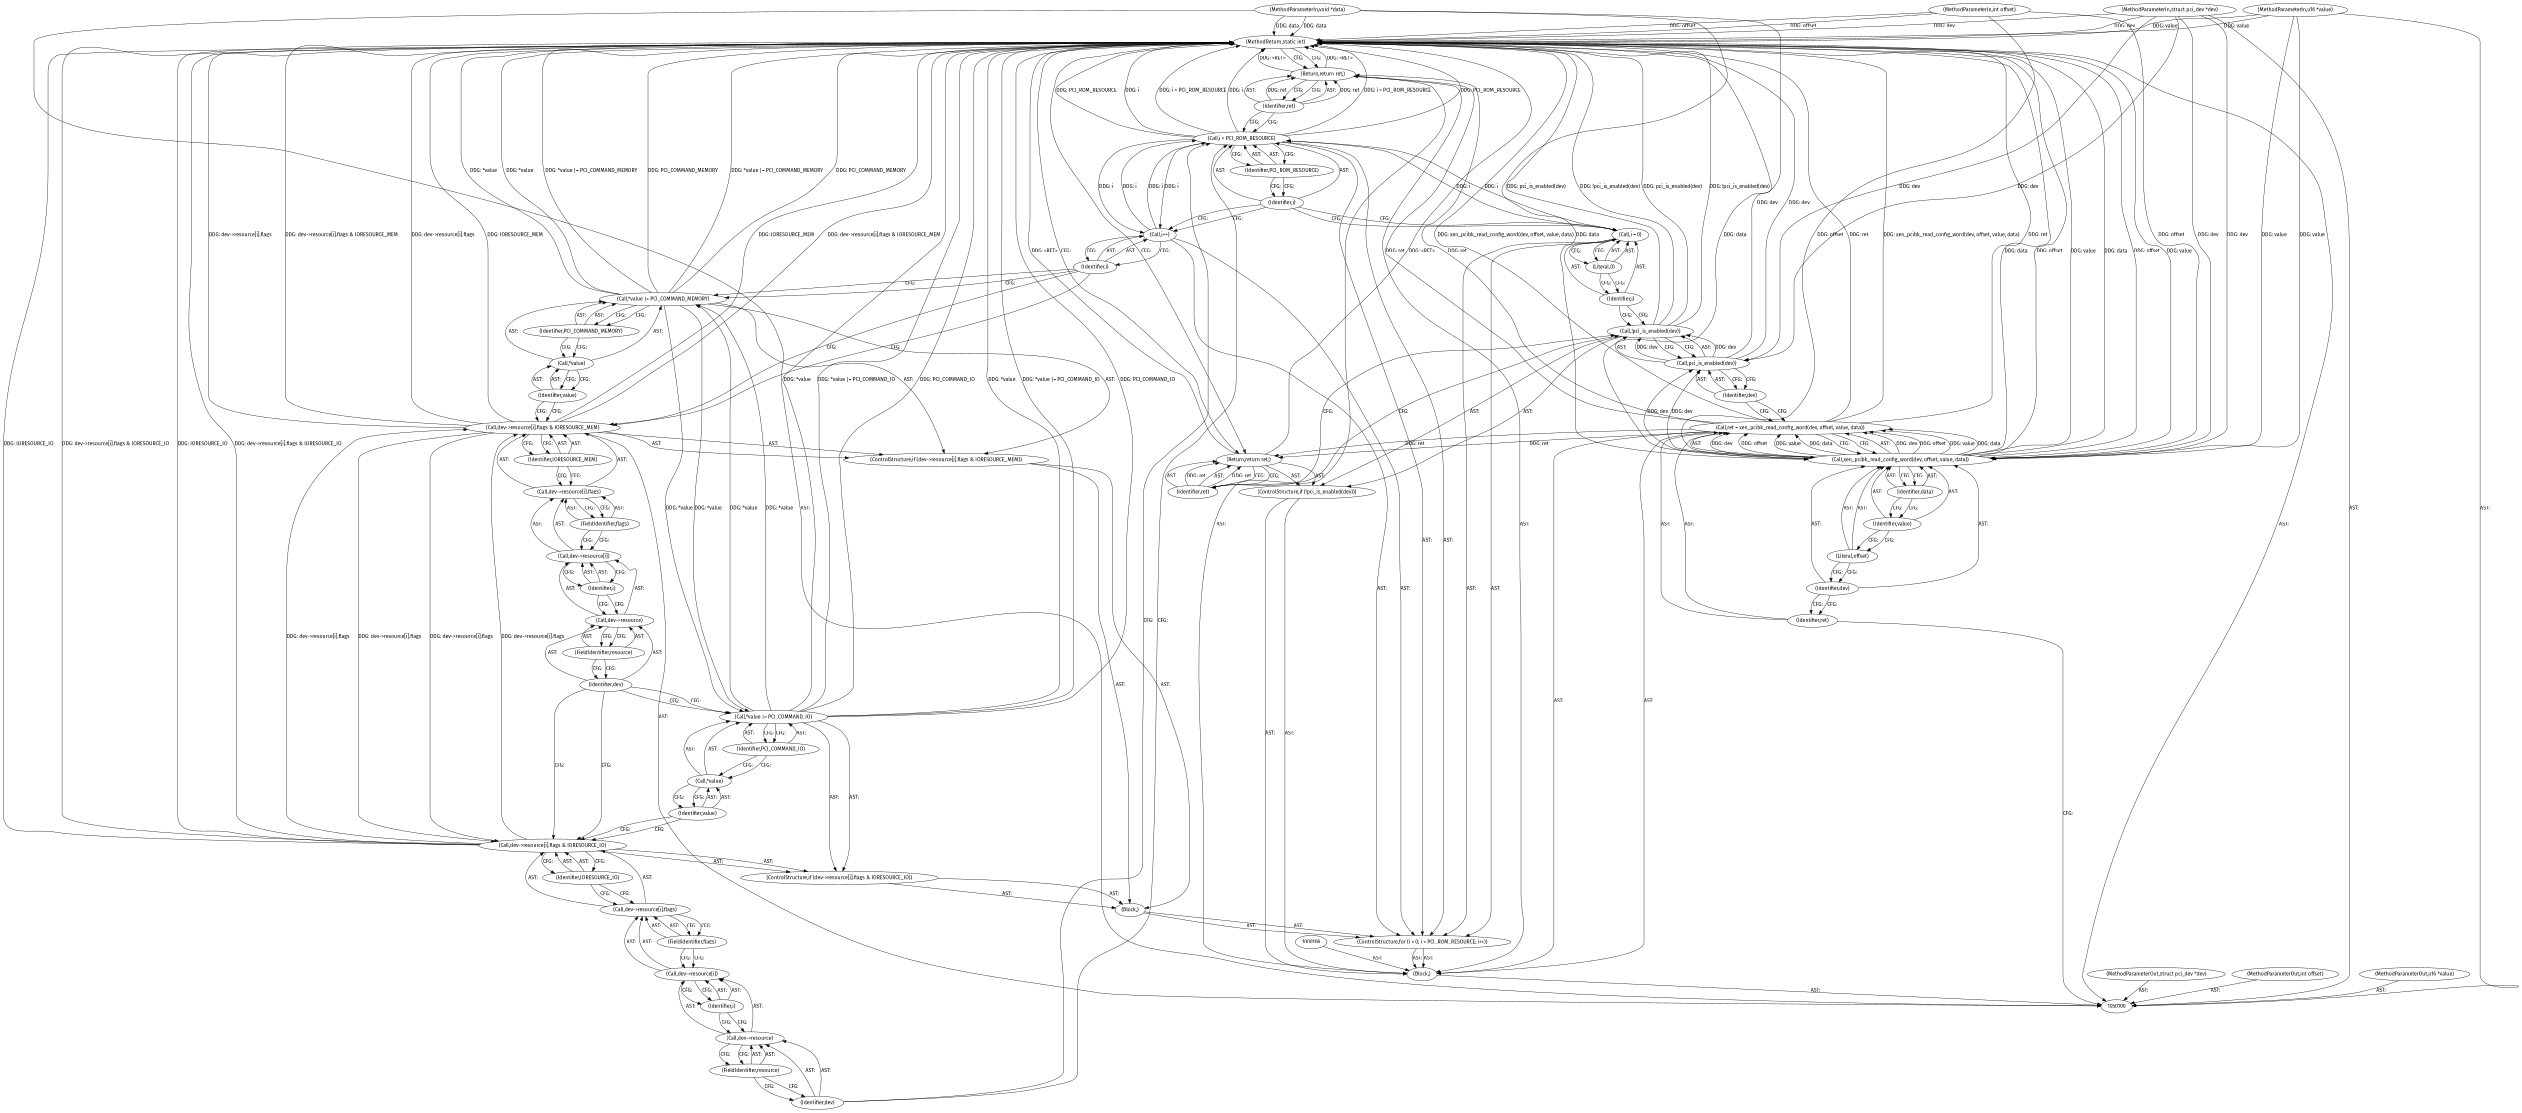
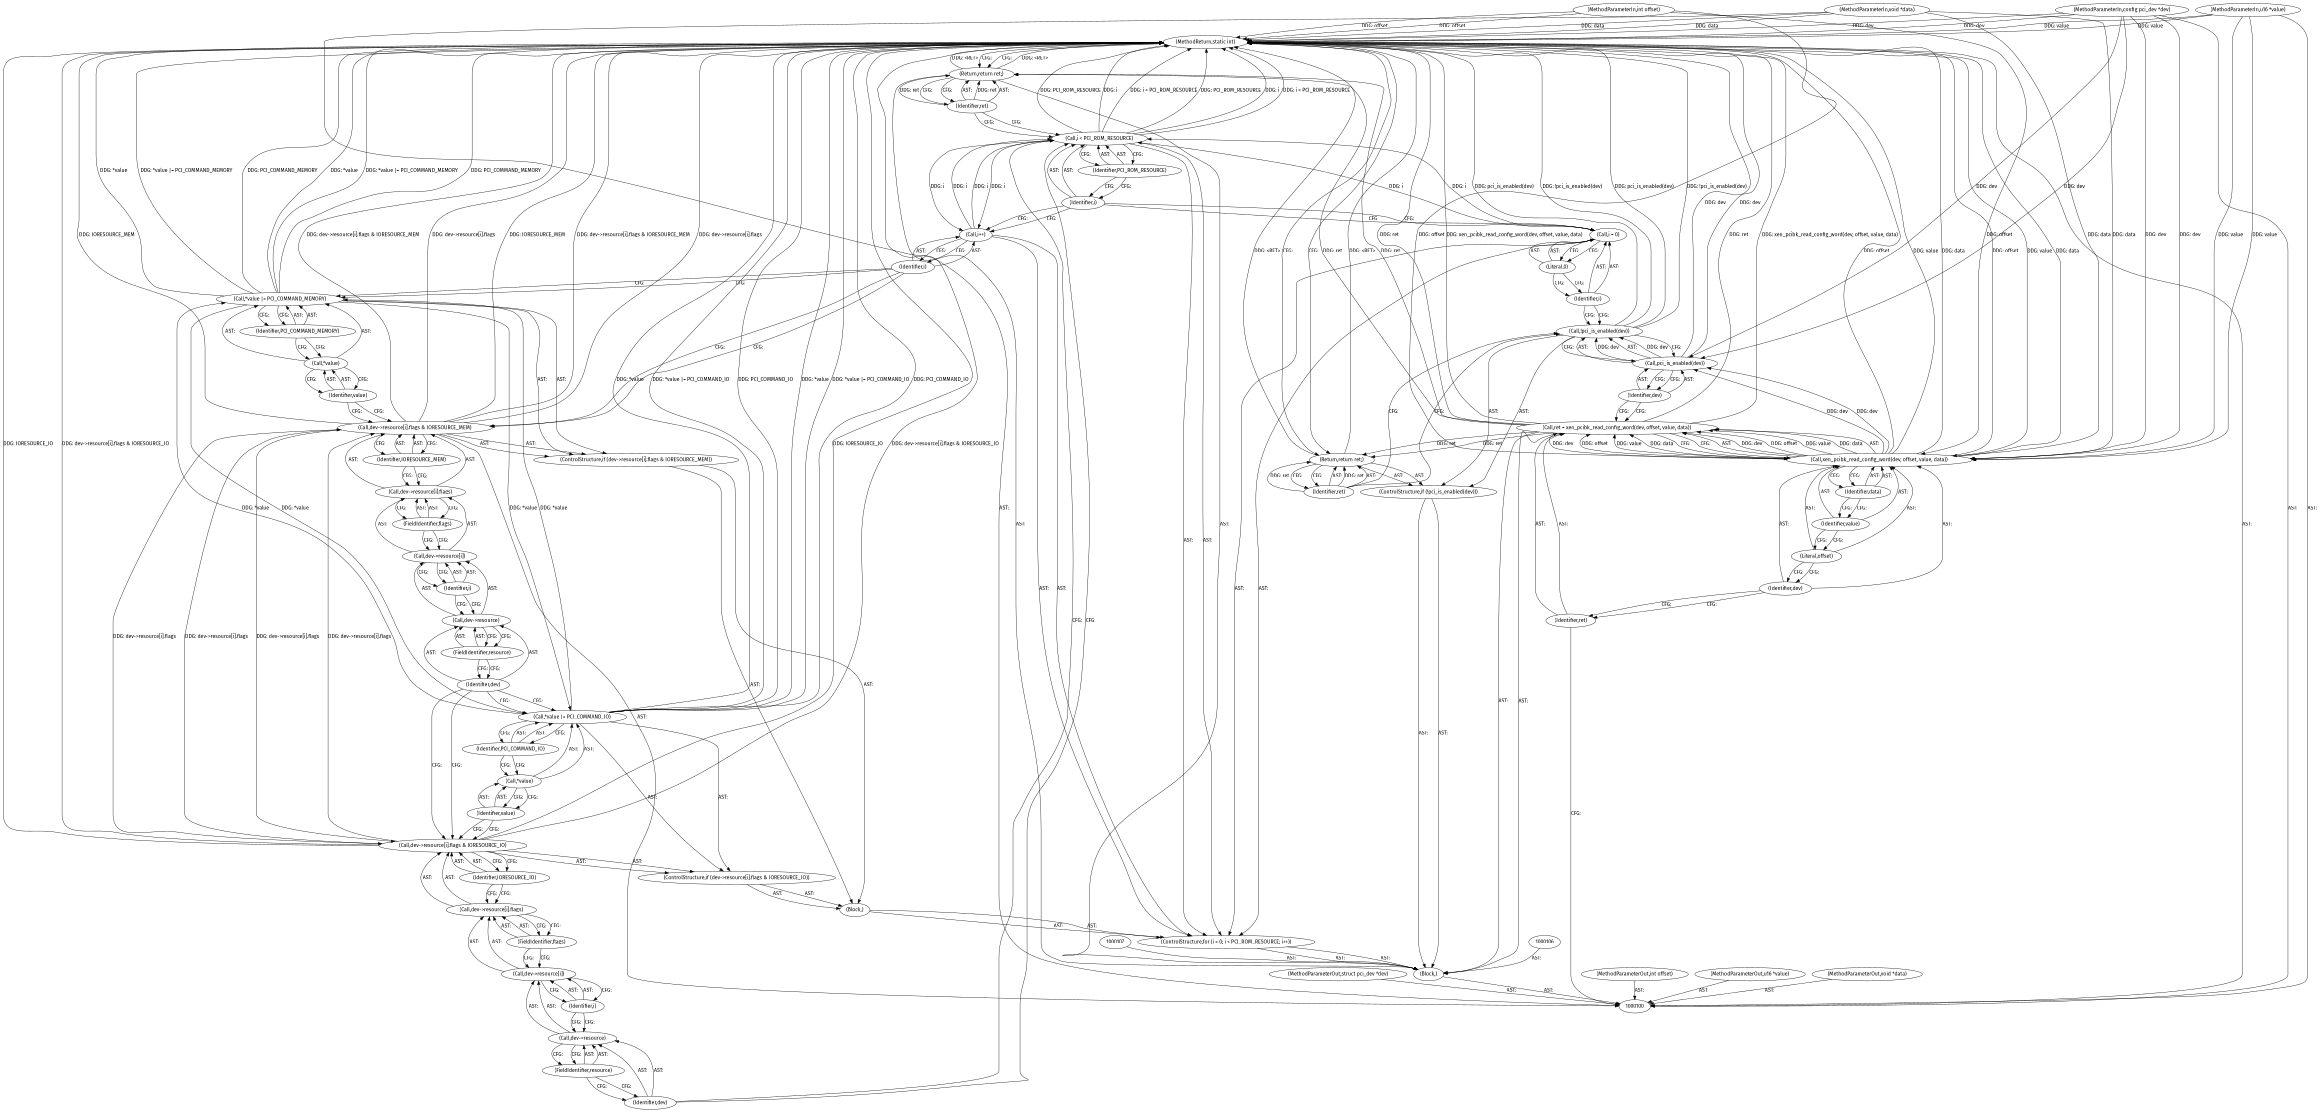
(2170, 10) -> (2122, 10)
none -> (1115, 942)
none -> (1867, 974)
(2117, 1006) -> (1635, 1006)
